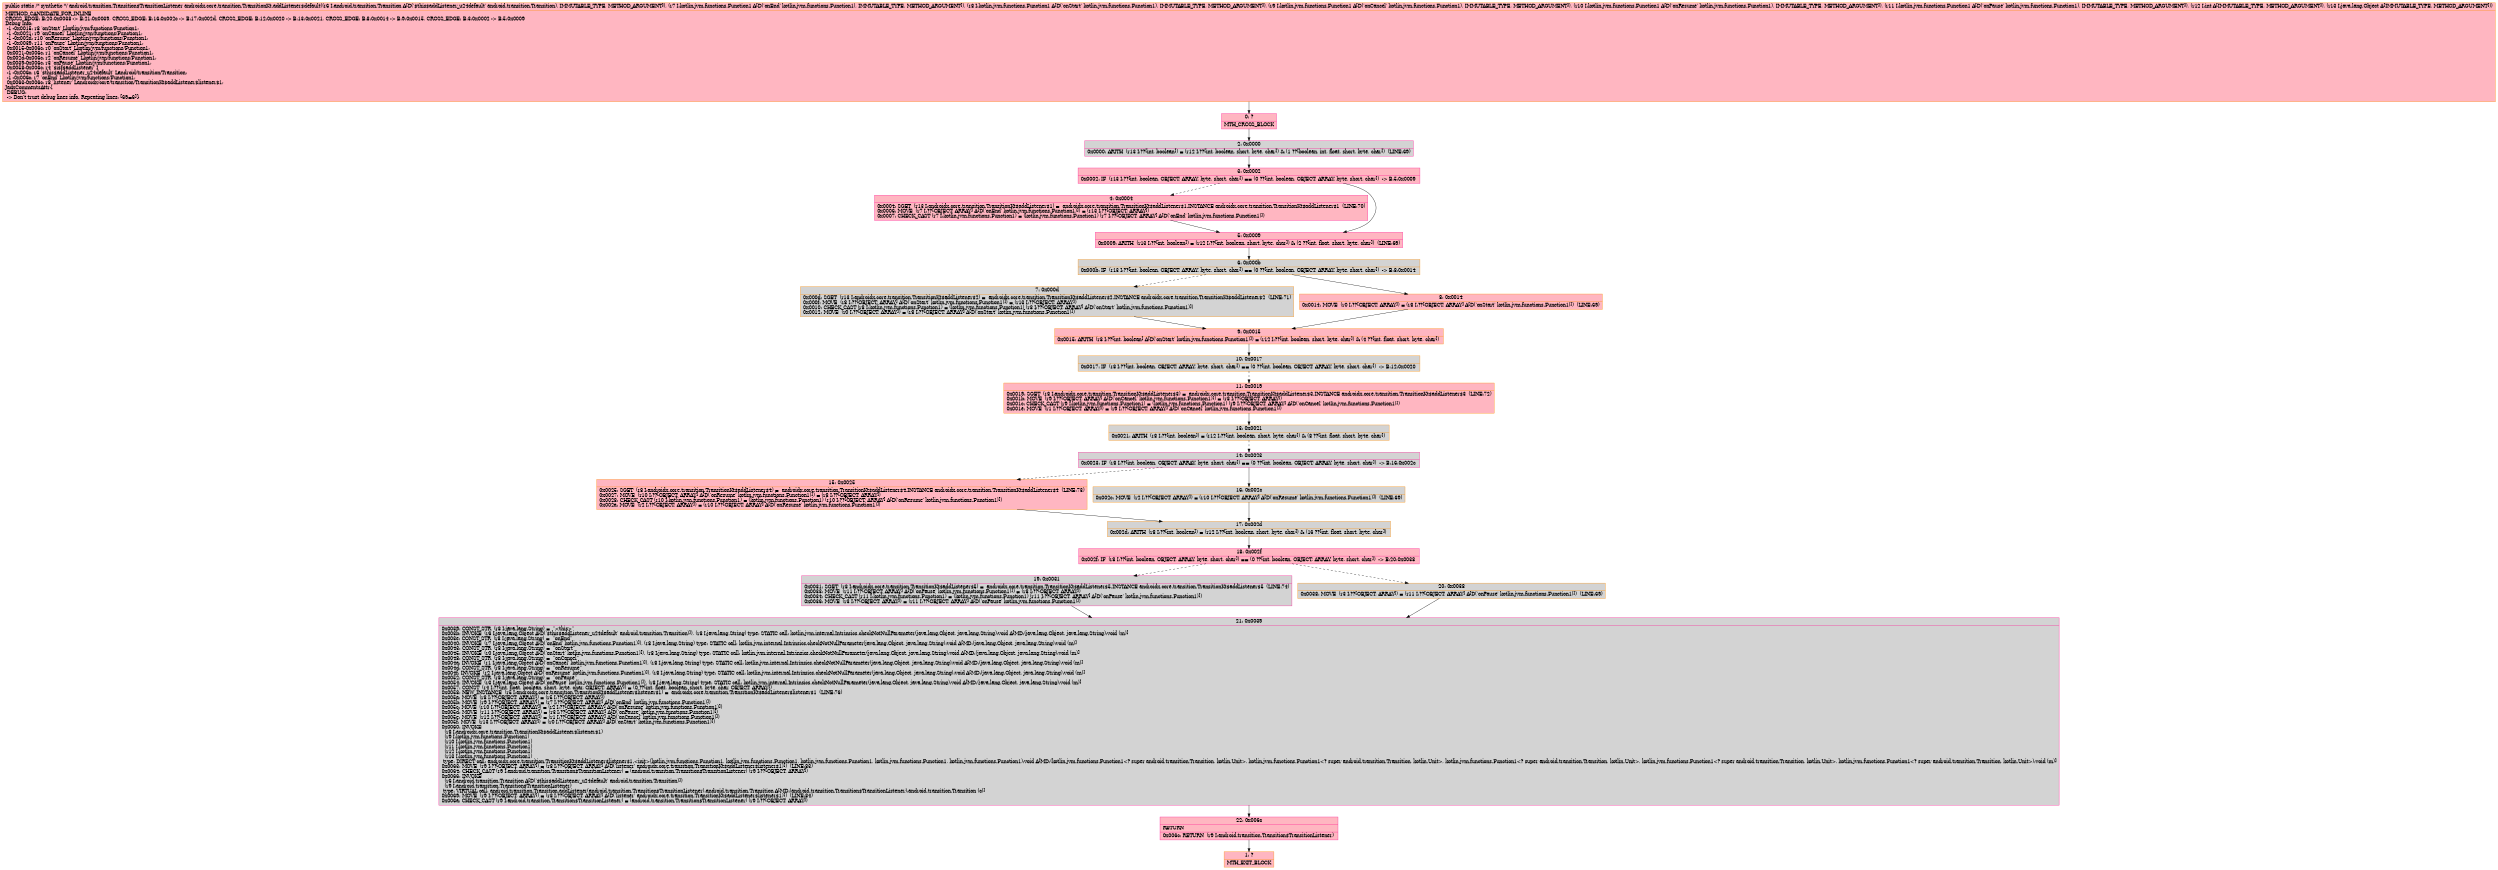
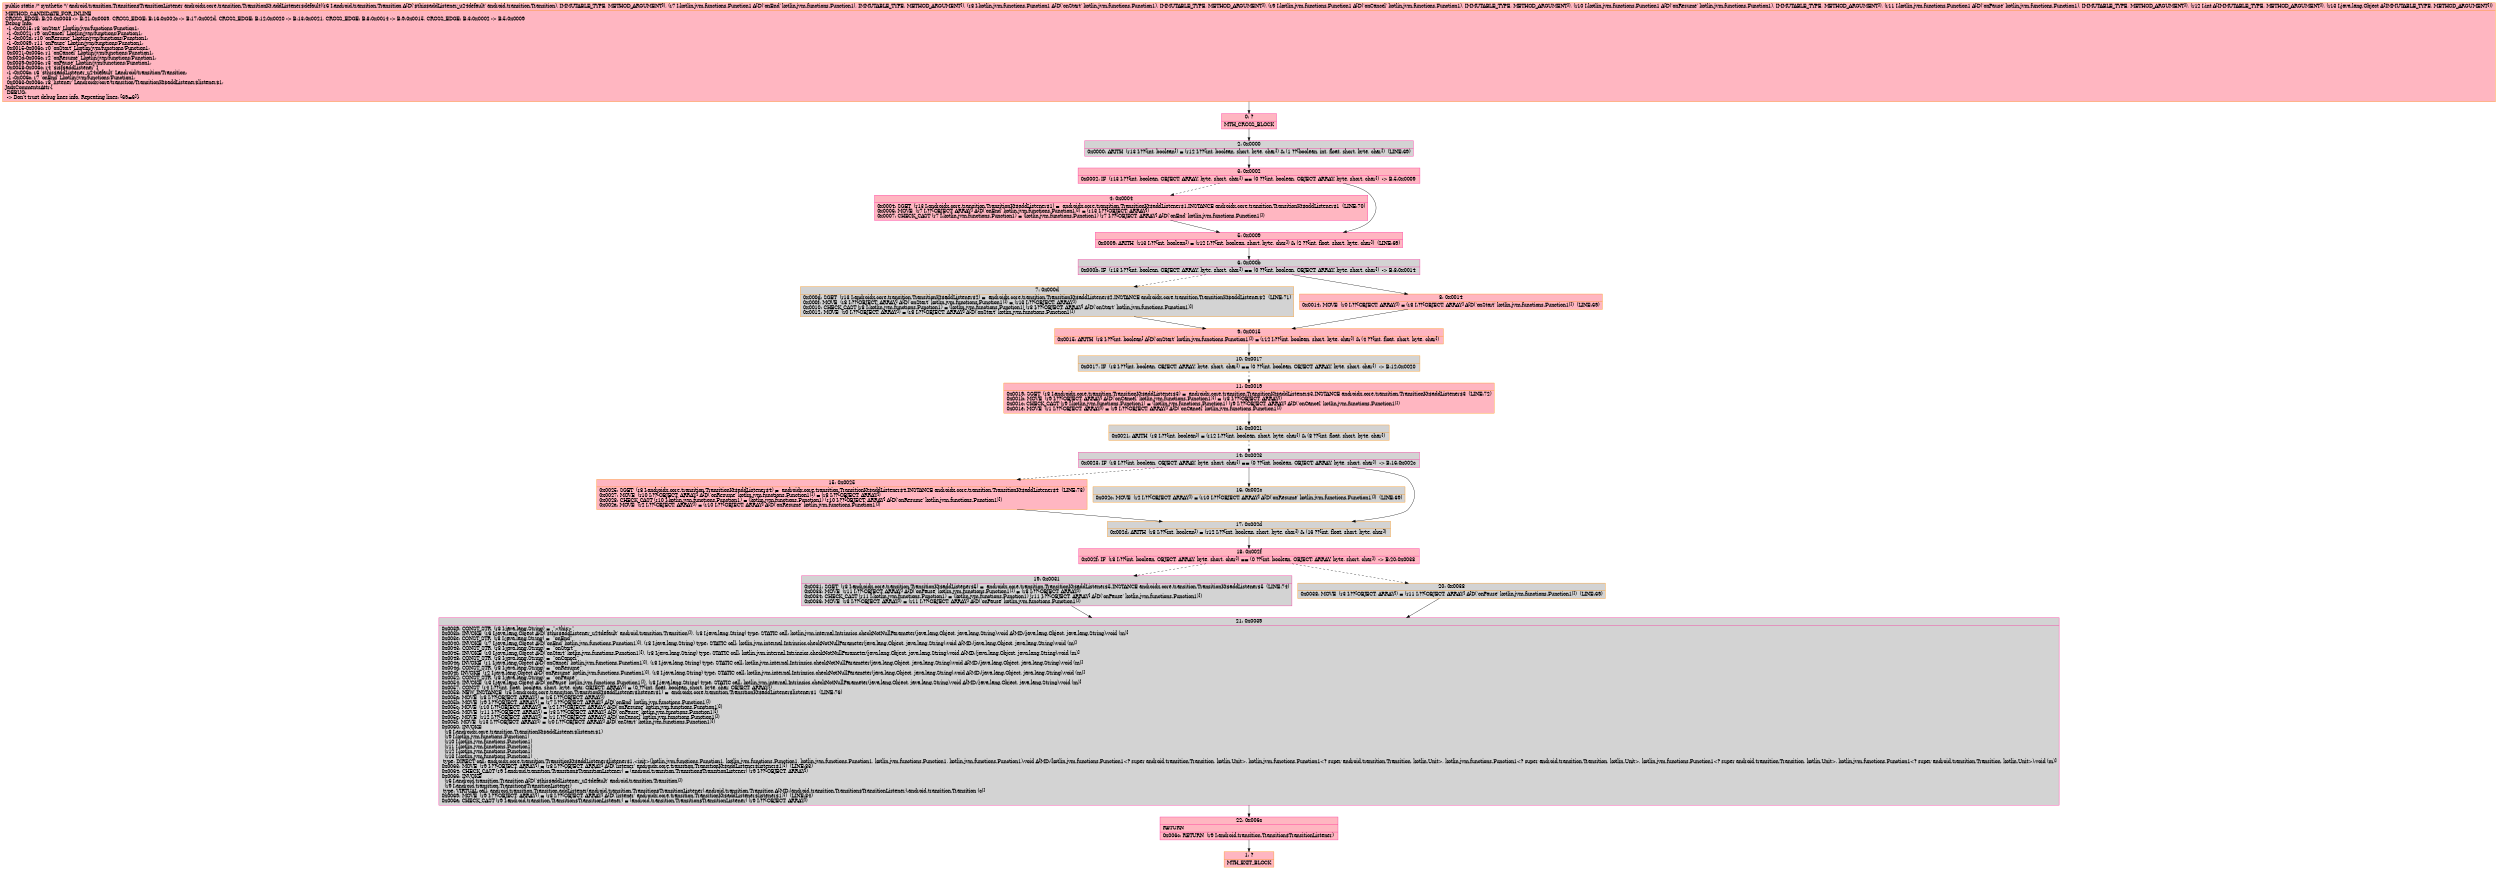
(1249, 267) -> (1249, 267)
(1249, 510) -> (1414, 493)
